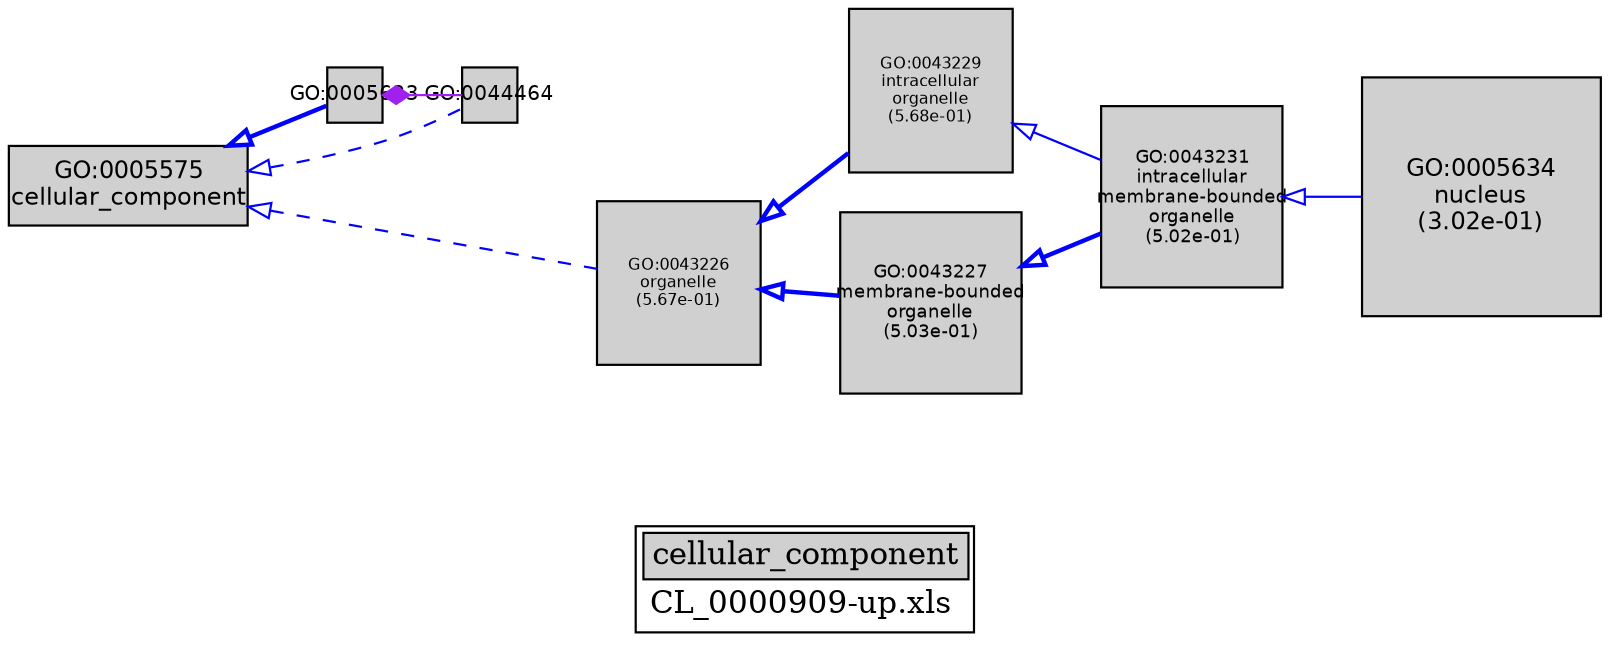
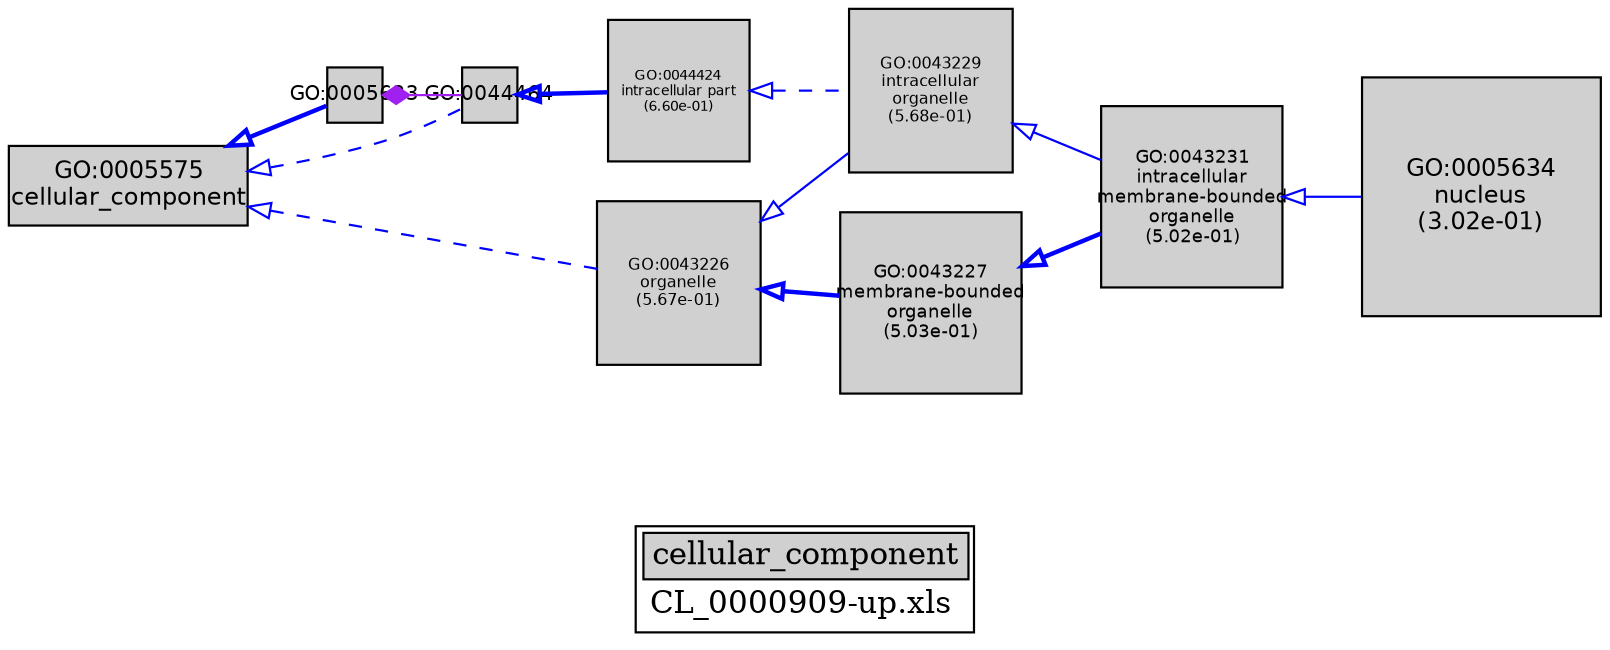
none -> (679, 91)
(814, 180) -> (814, 180)
